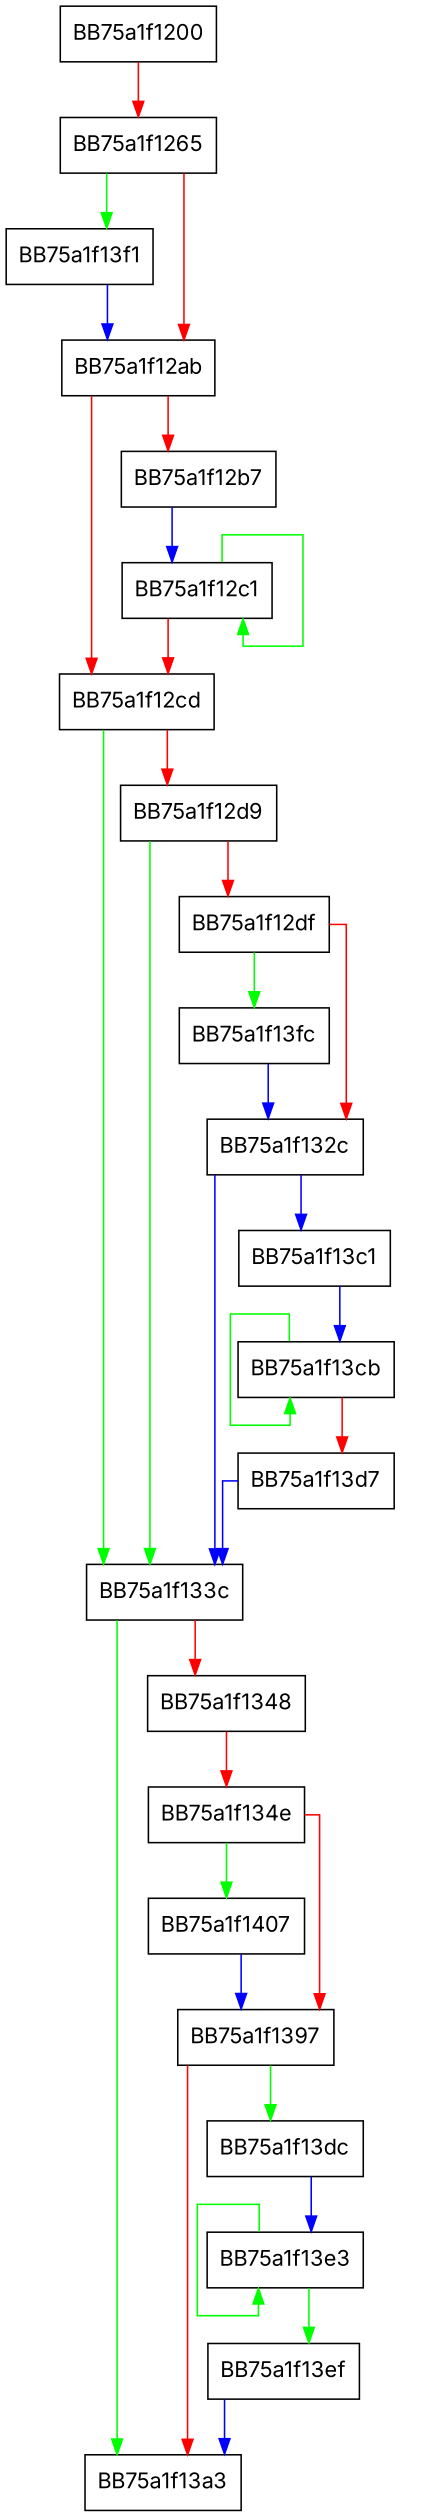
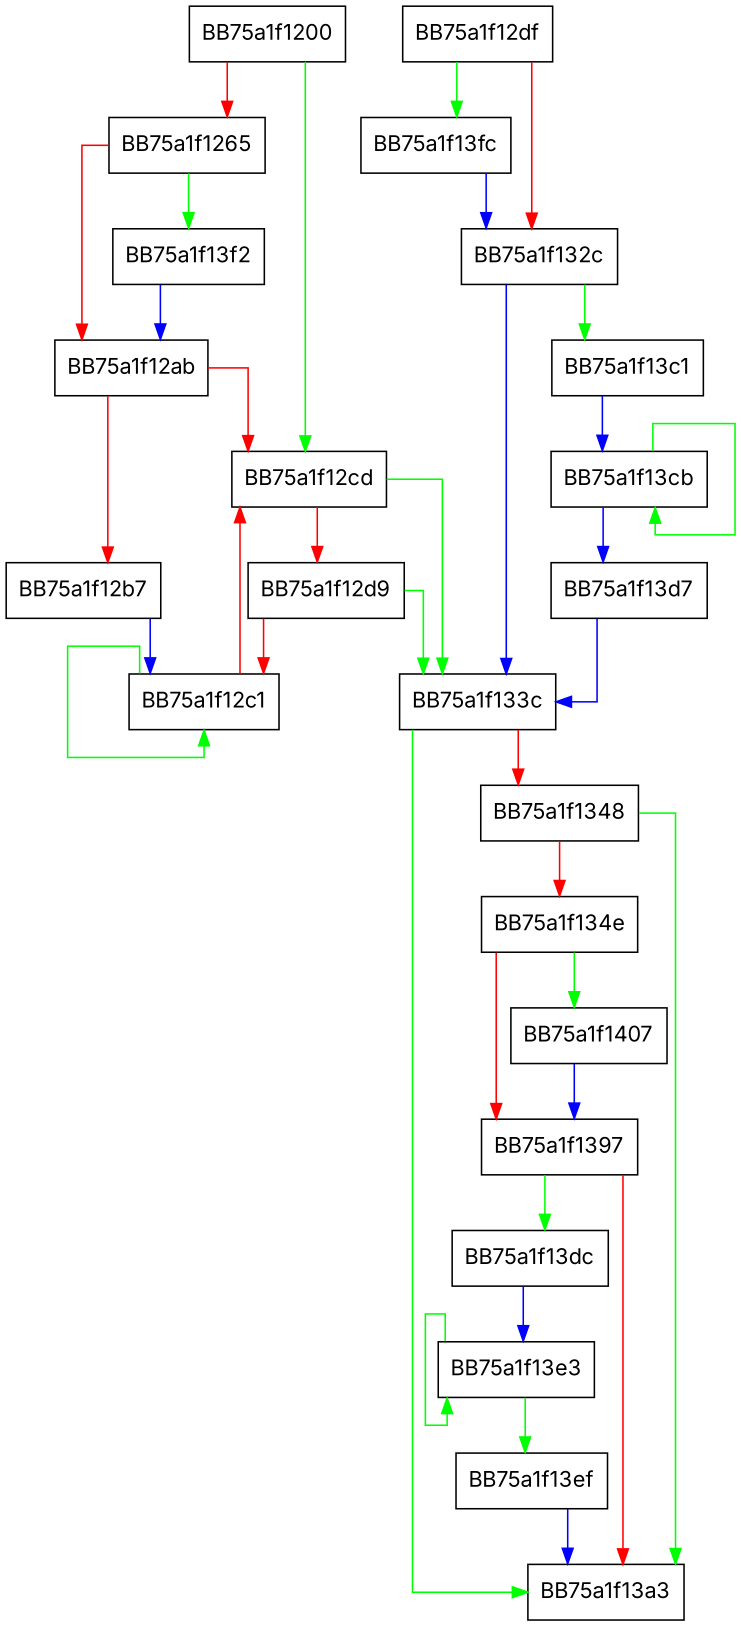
none -> (305, 249)
(80, 257) -> (189, 257)
(228, 861) -> (264, 638)
none -> (676, 1162)
(301, 1195) -> (585, 304)
(342, 1417) -> (603, 527)
